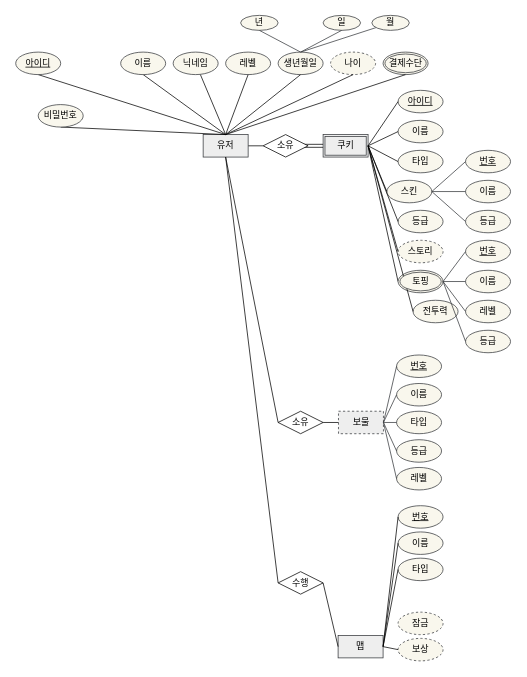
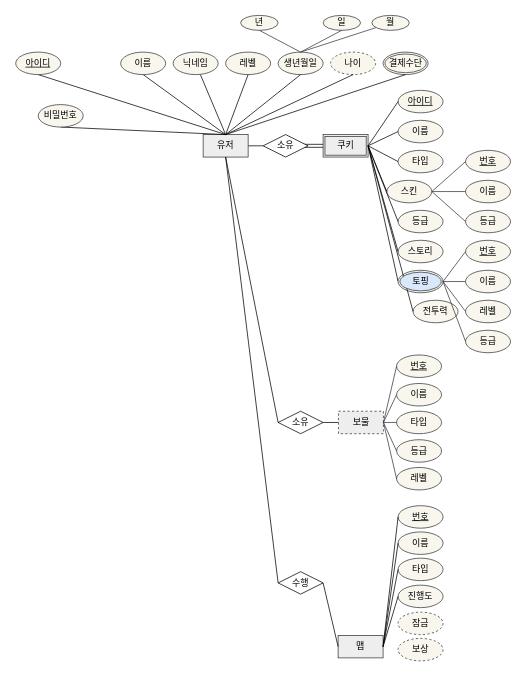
(420, 252) -> (420, 252)
(420, 282) -> (420, 282)
none -> (420, 597)
none -> (391, 621)
(390, 648) -> none
